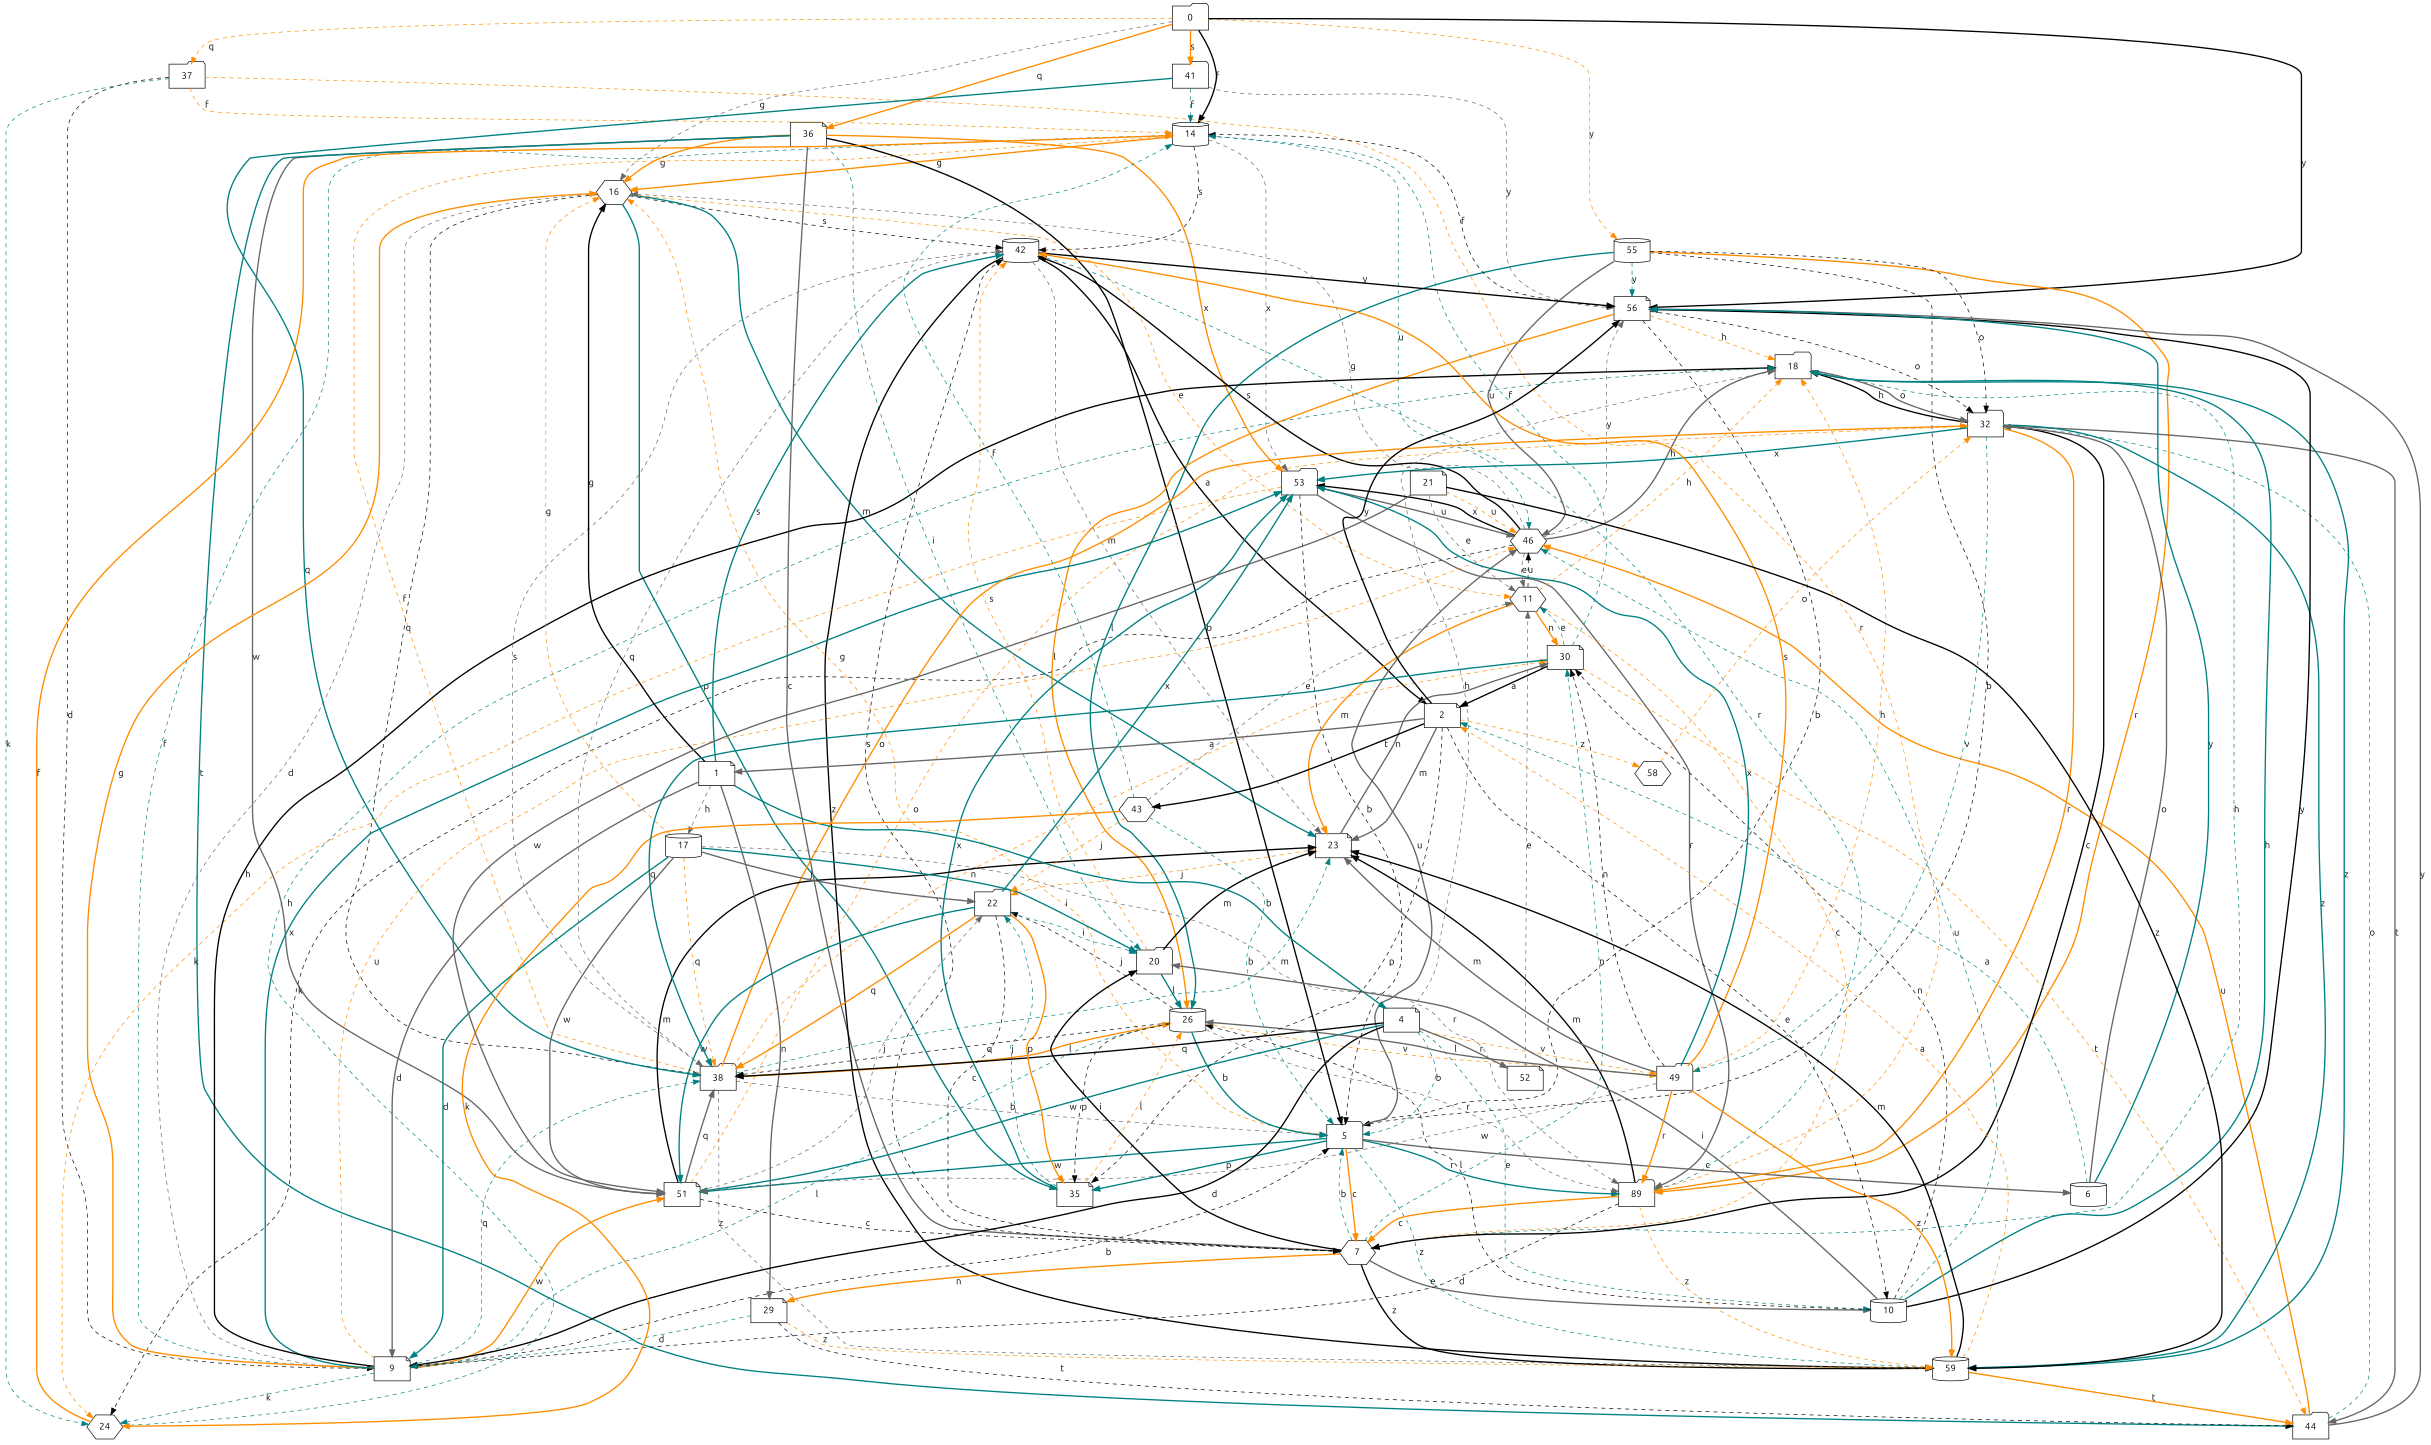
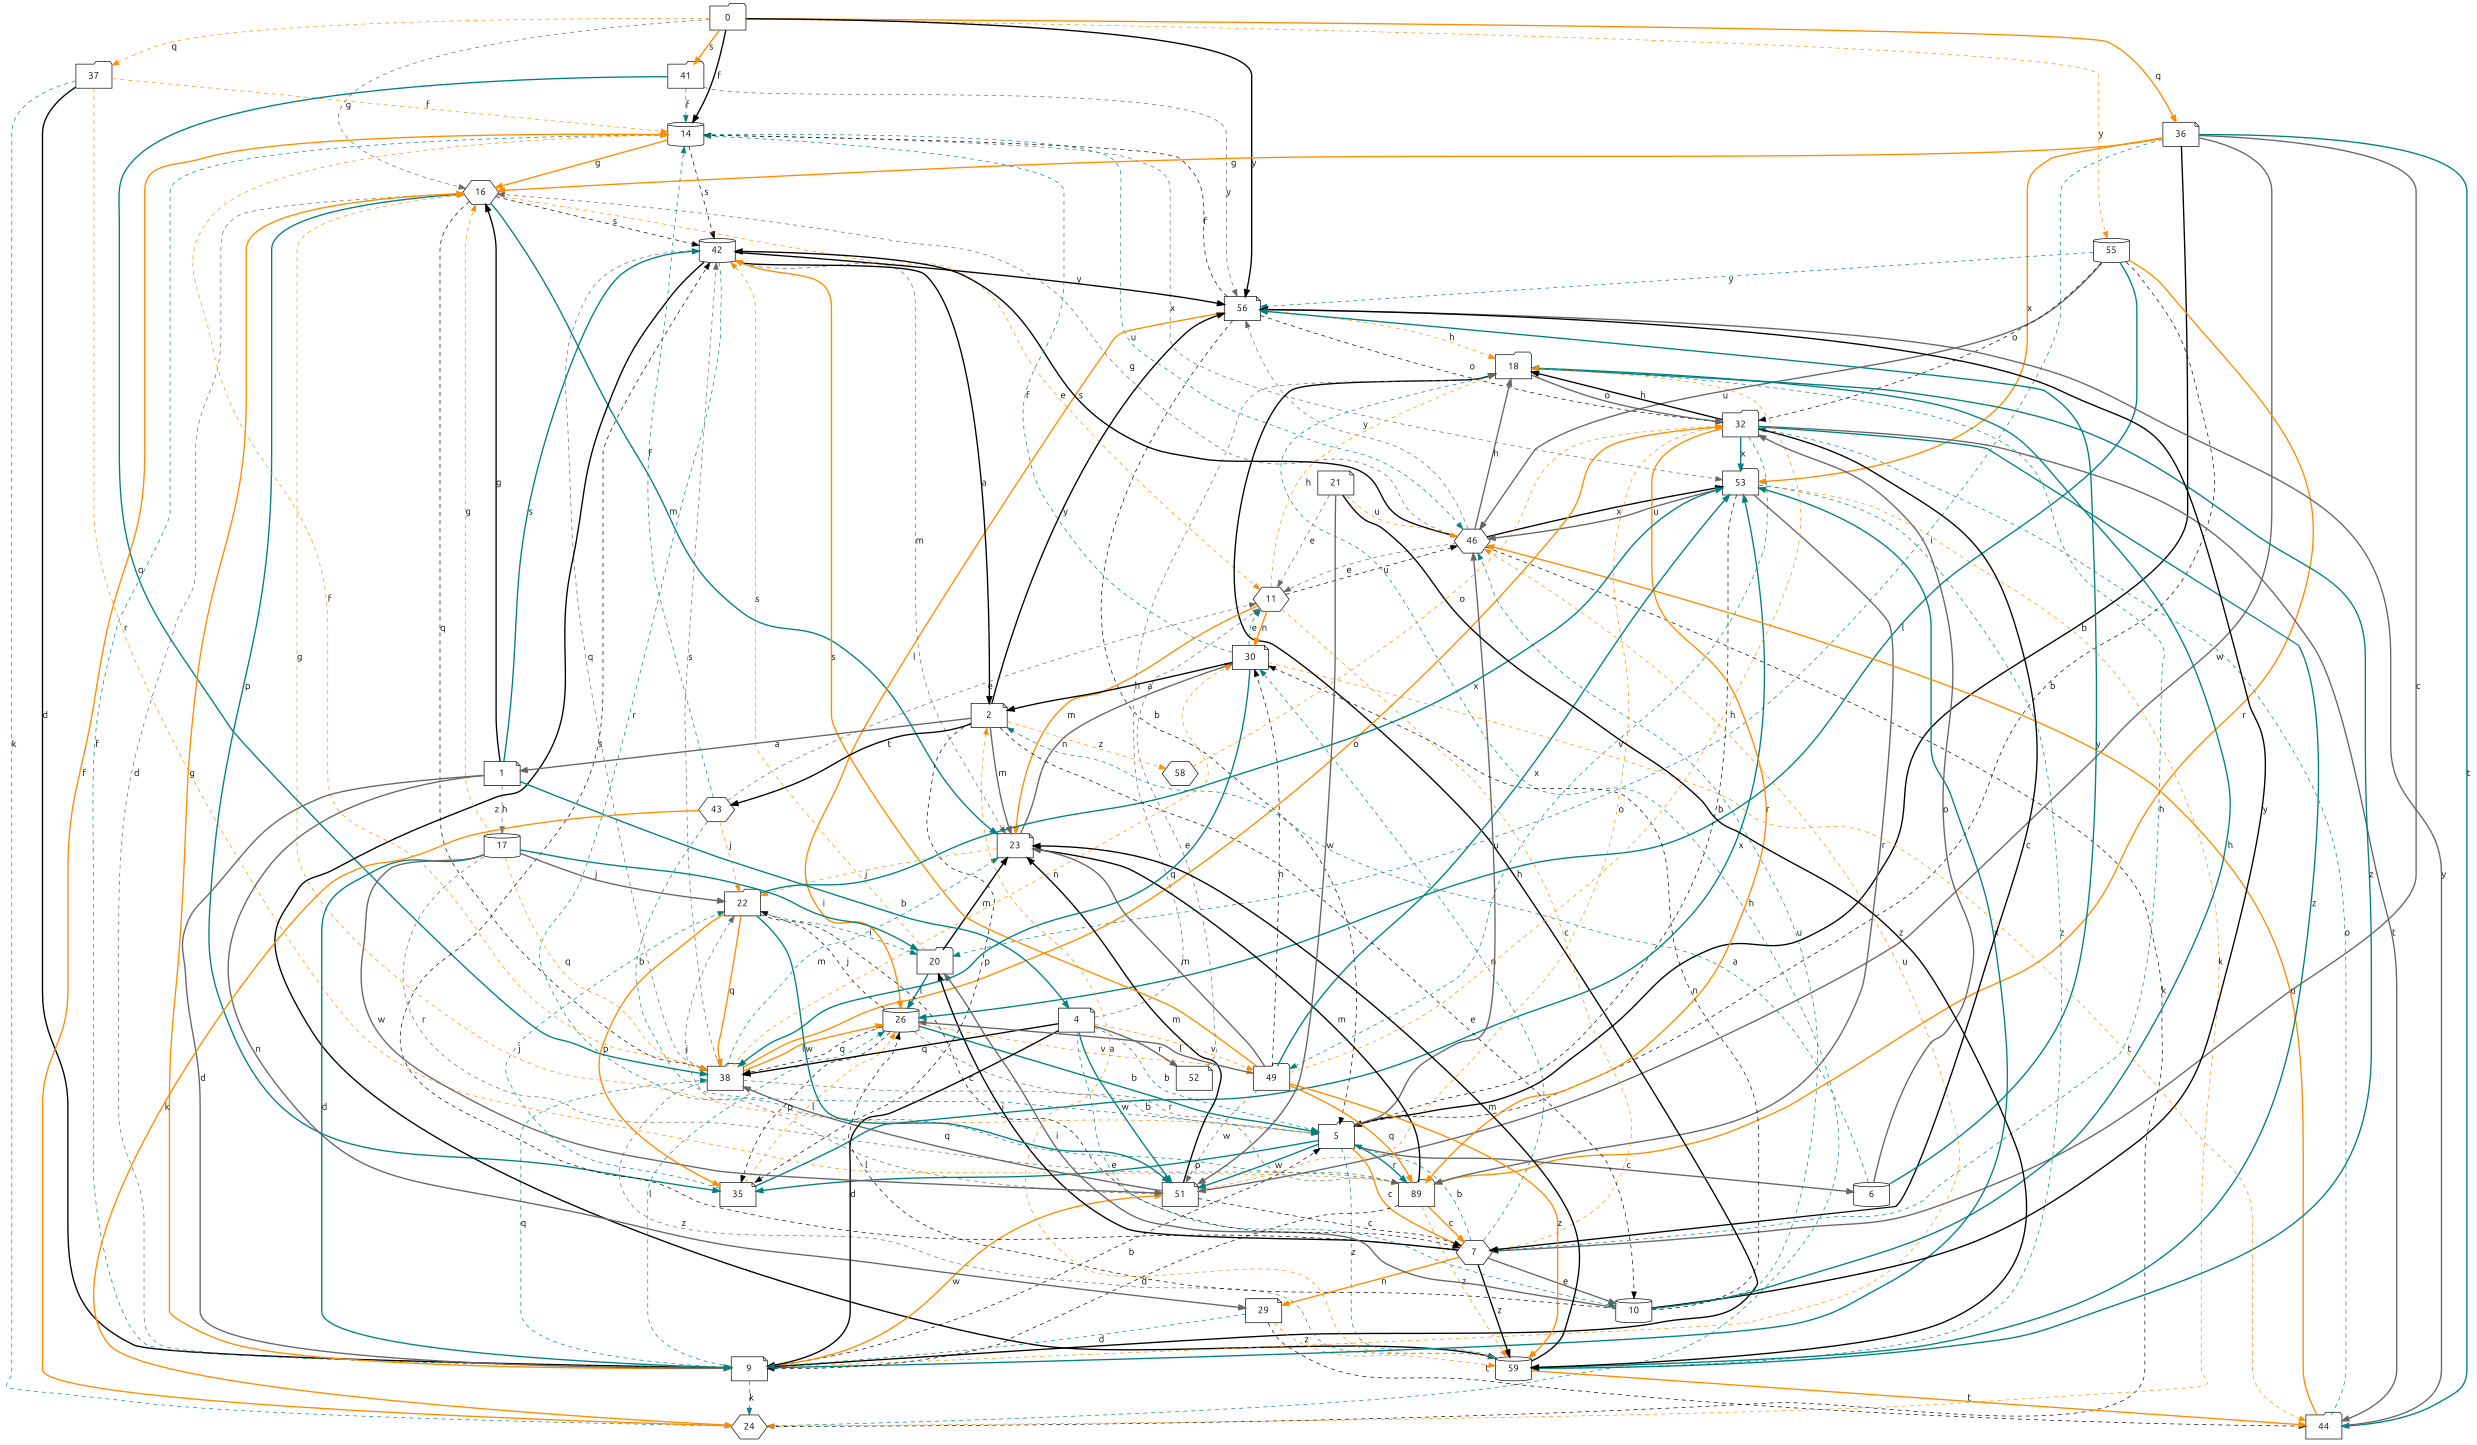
(65, 811) -> (46, 1020)
none -> (2060, 1061)
(1664, 1136) -> (1392, 1136)
